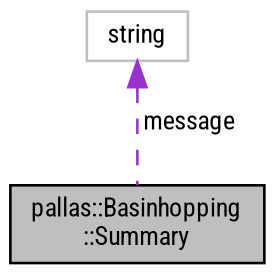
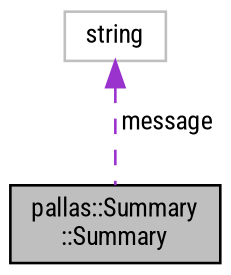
(137, 224) -> (115, 224)
